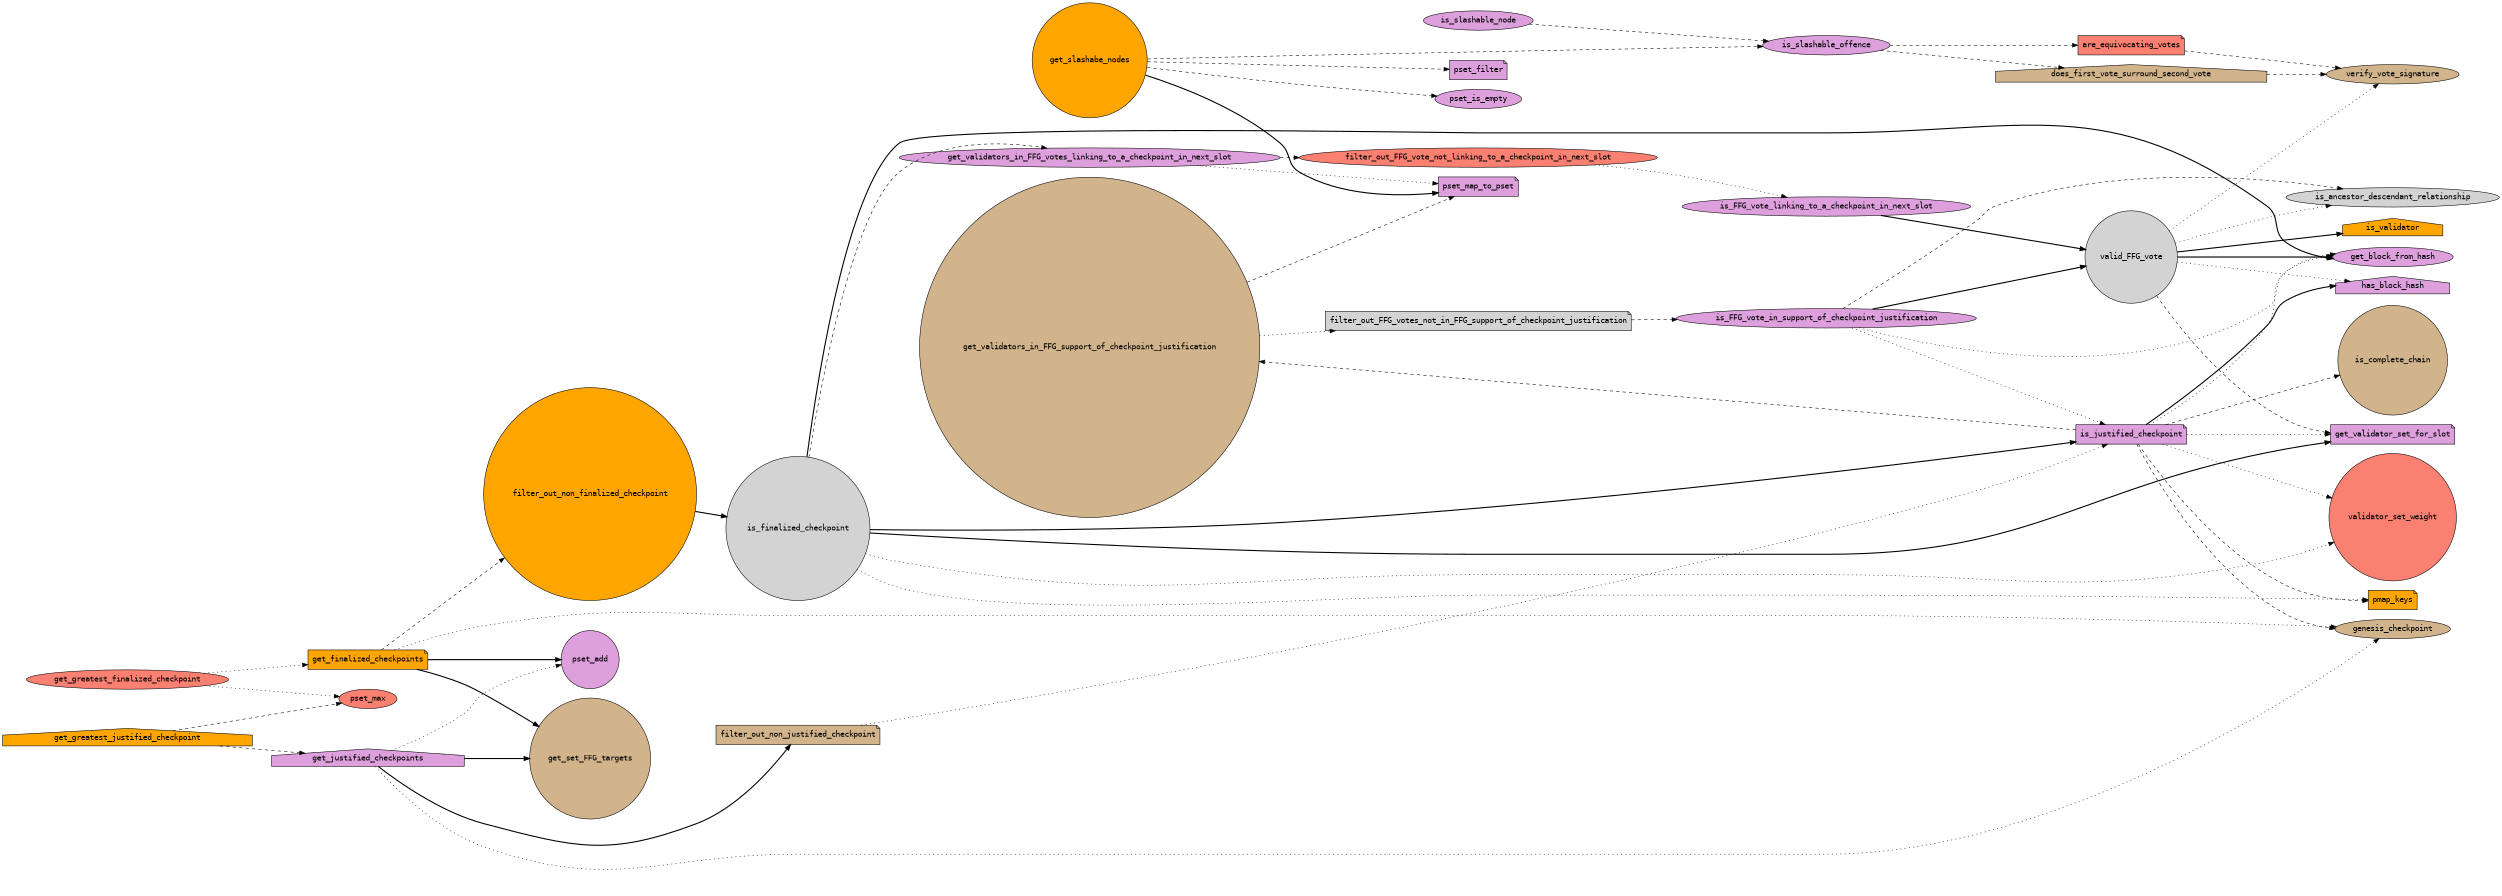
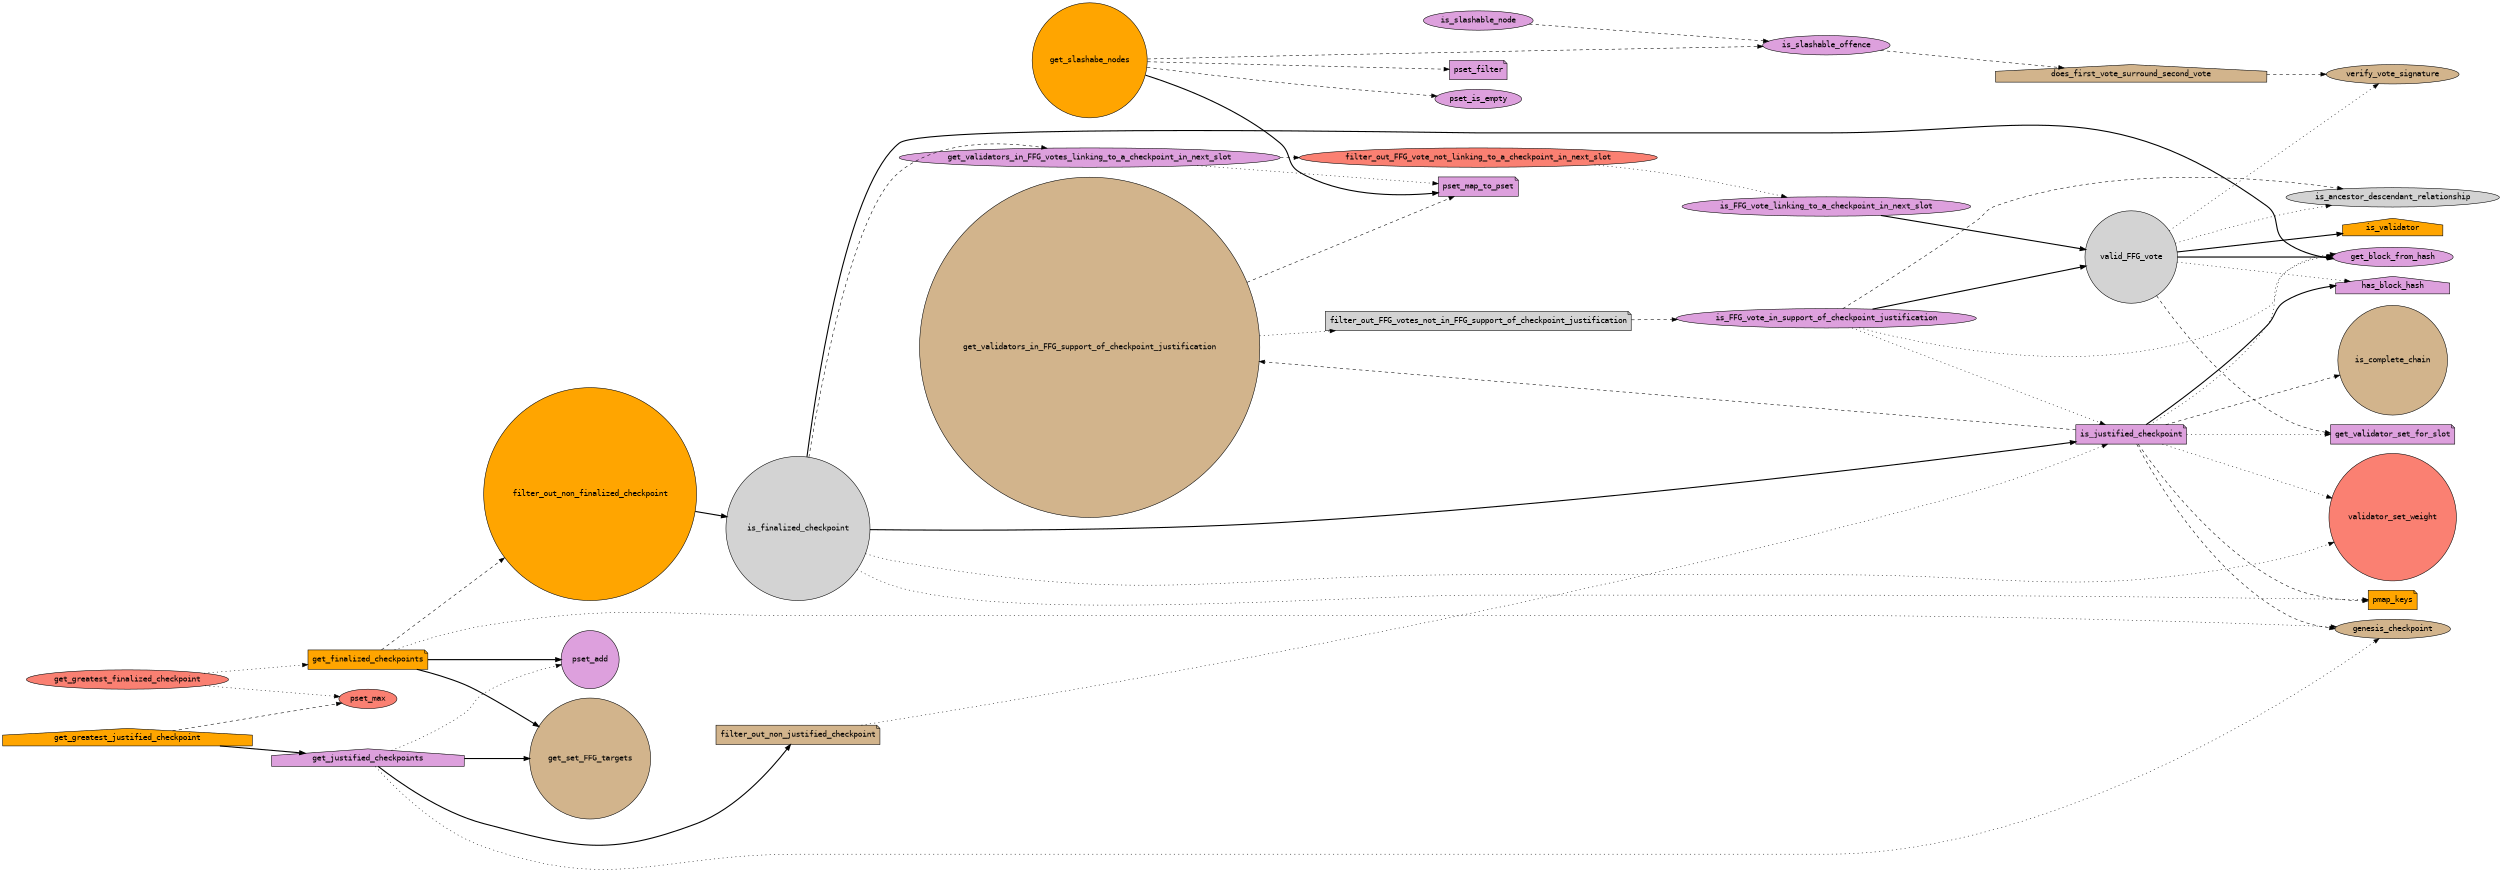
(2131, 45) -> none
(1605, 554) -> none
(260, 749) -> (260, 749)
